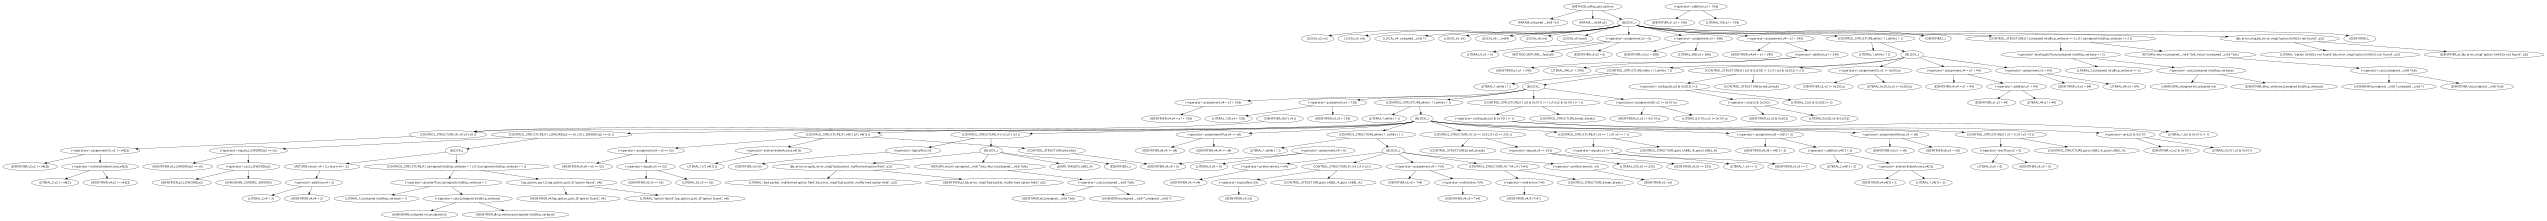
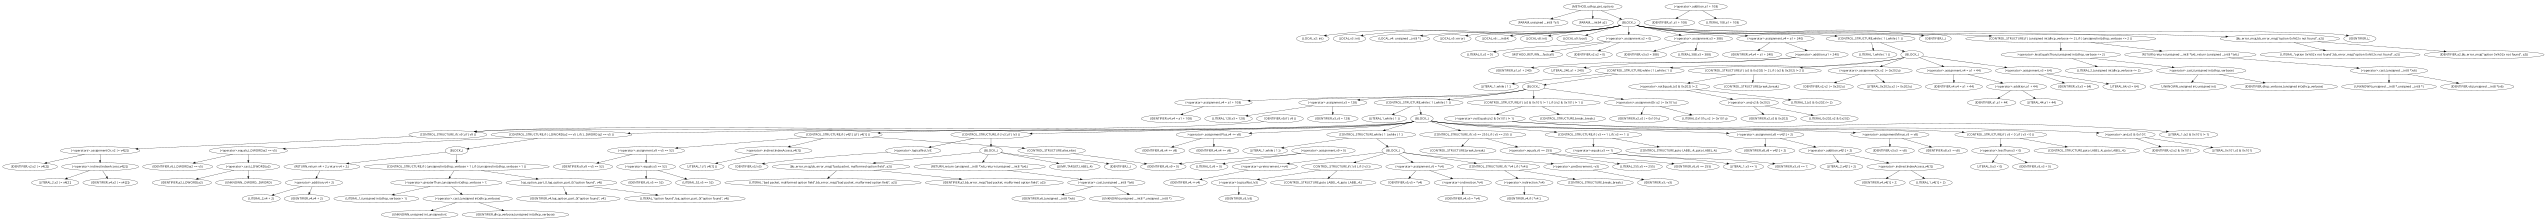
(1455, 39) -> (1452, 39)
